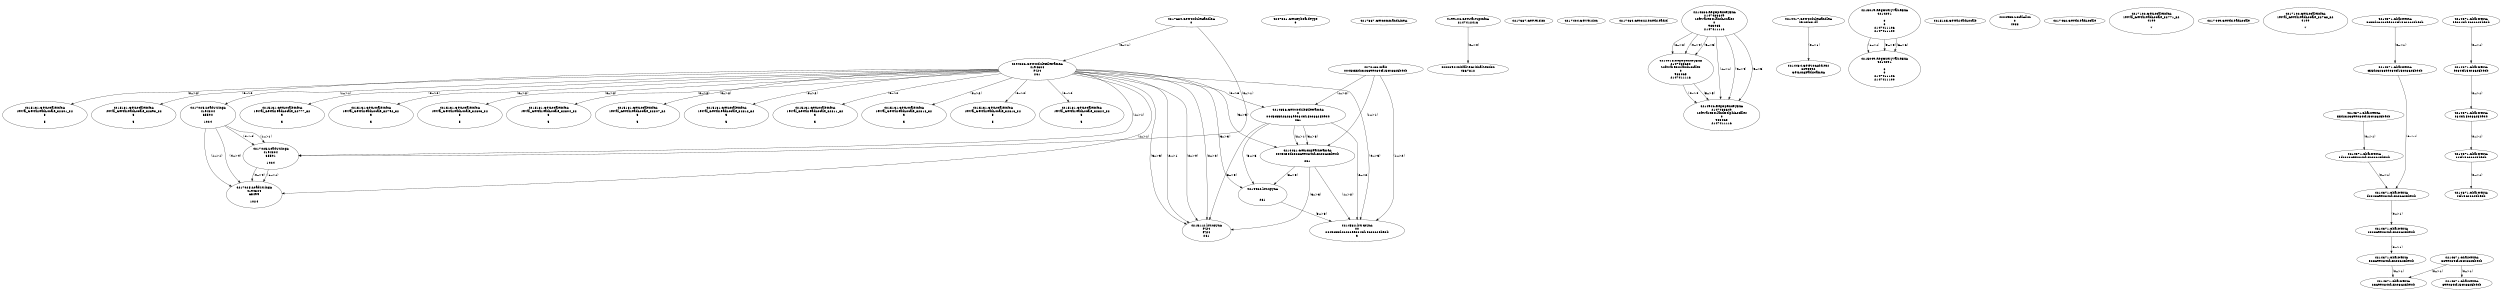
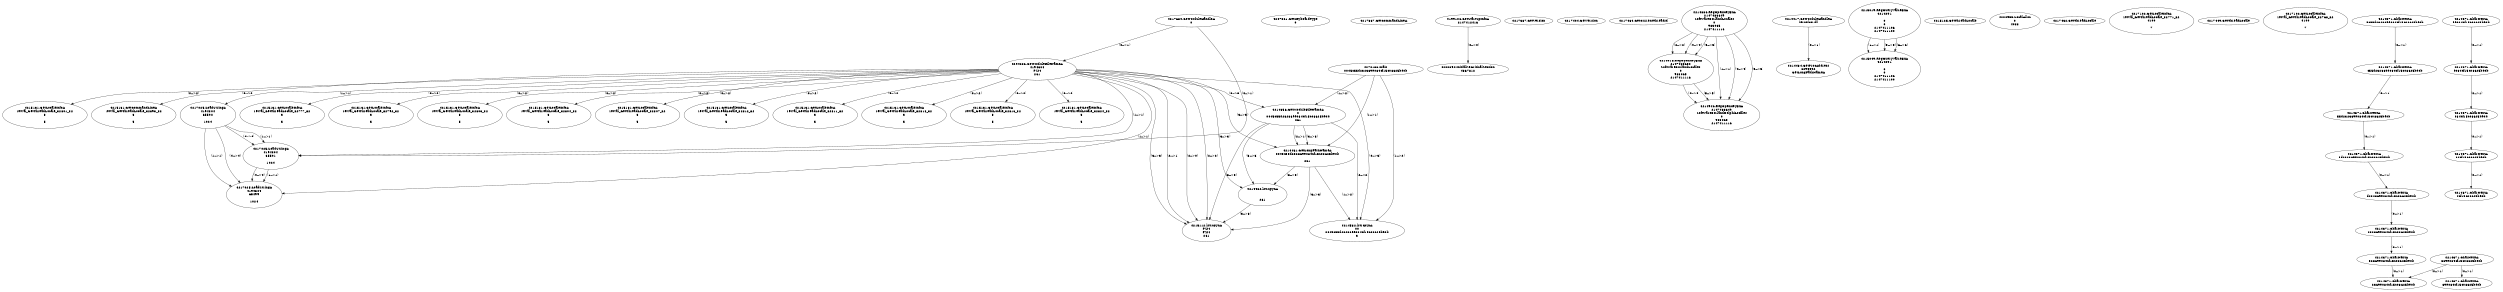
(134, 115) -> (134, 115)
(2406, 131) -> (2380, 91)
(1305, 212) -> (1238, 214)
